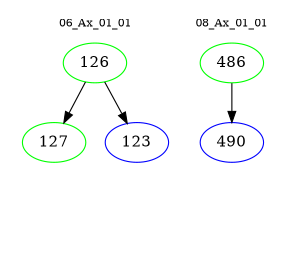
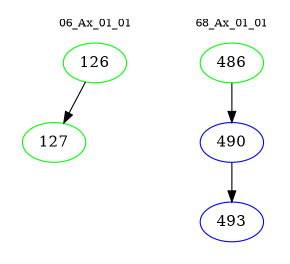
(232, 24) -> (232, 24)
(137, 142) -> none
none -> (232, 222)
